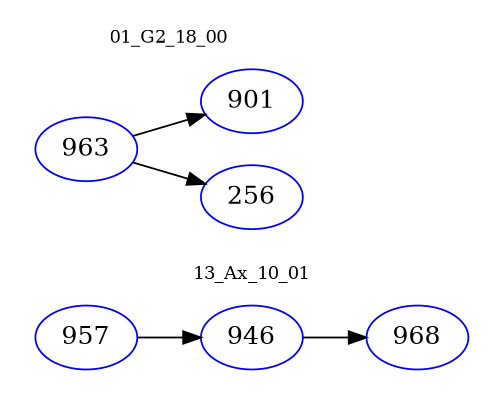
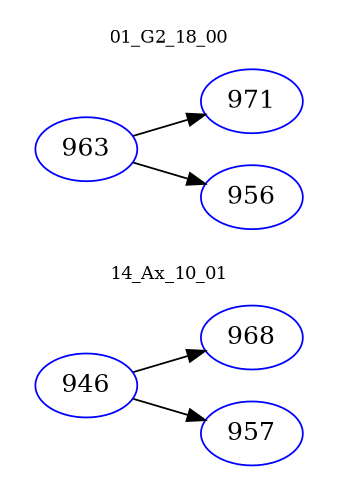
(252, 101) -> (252, 101)
(252, 197) -> (252, 197)
(252, 274) -> (169, 274)
(160, 338) -> (160, 407)
